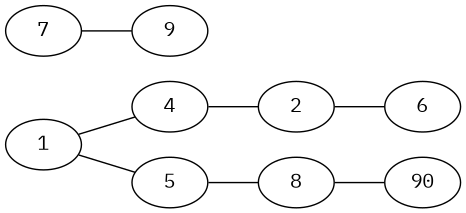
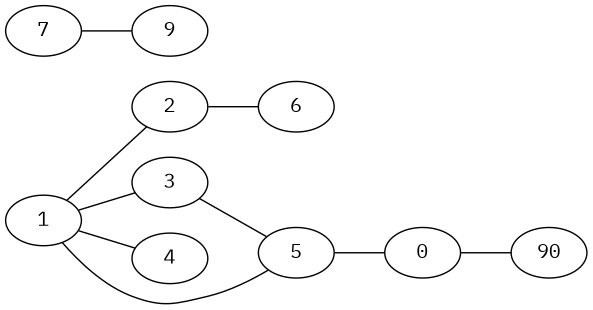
(233, 107) -> (107, 164)
none -> (170, 183)
(296, 183) -> (423, 253)
